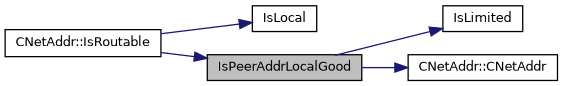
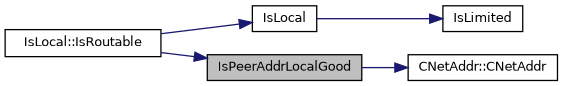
(83, 43) -> (83, 43)
(383, 43) -> (373, 19)
